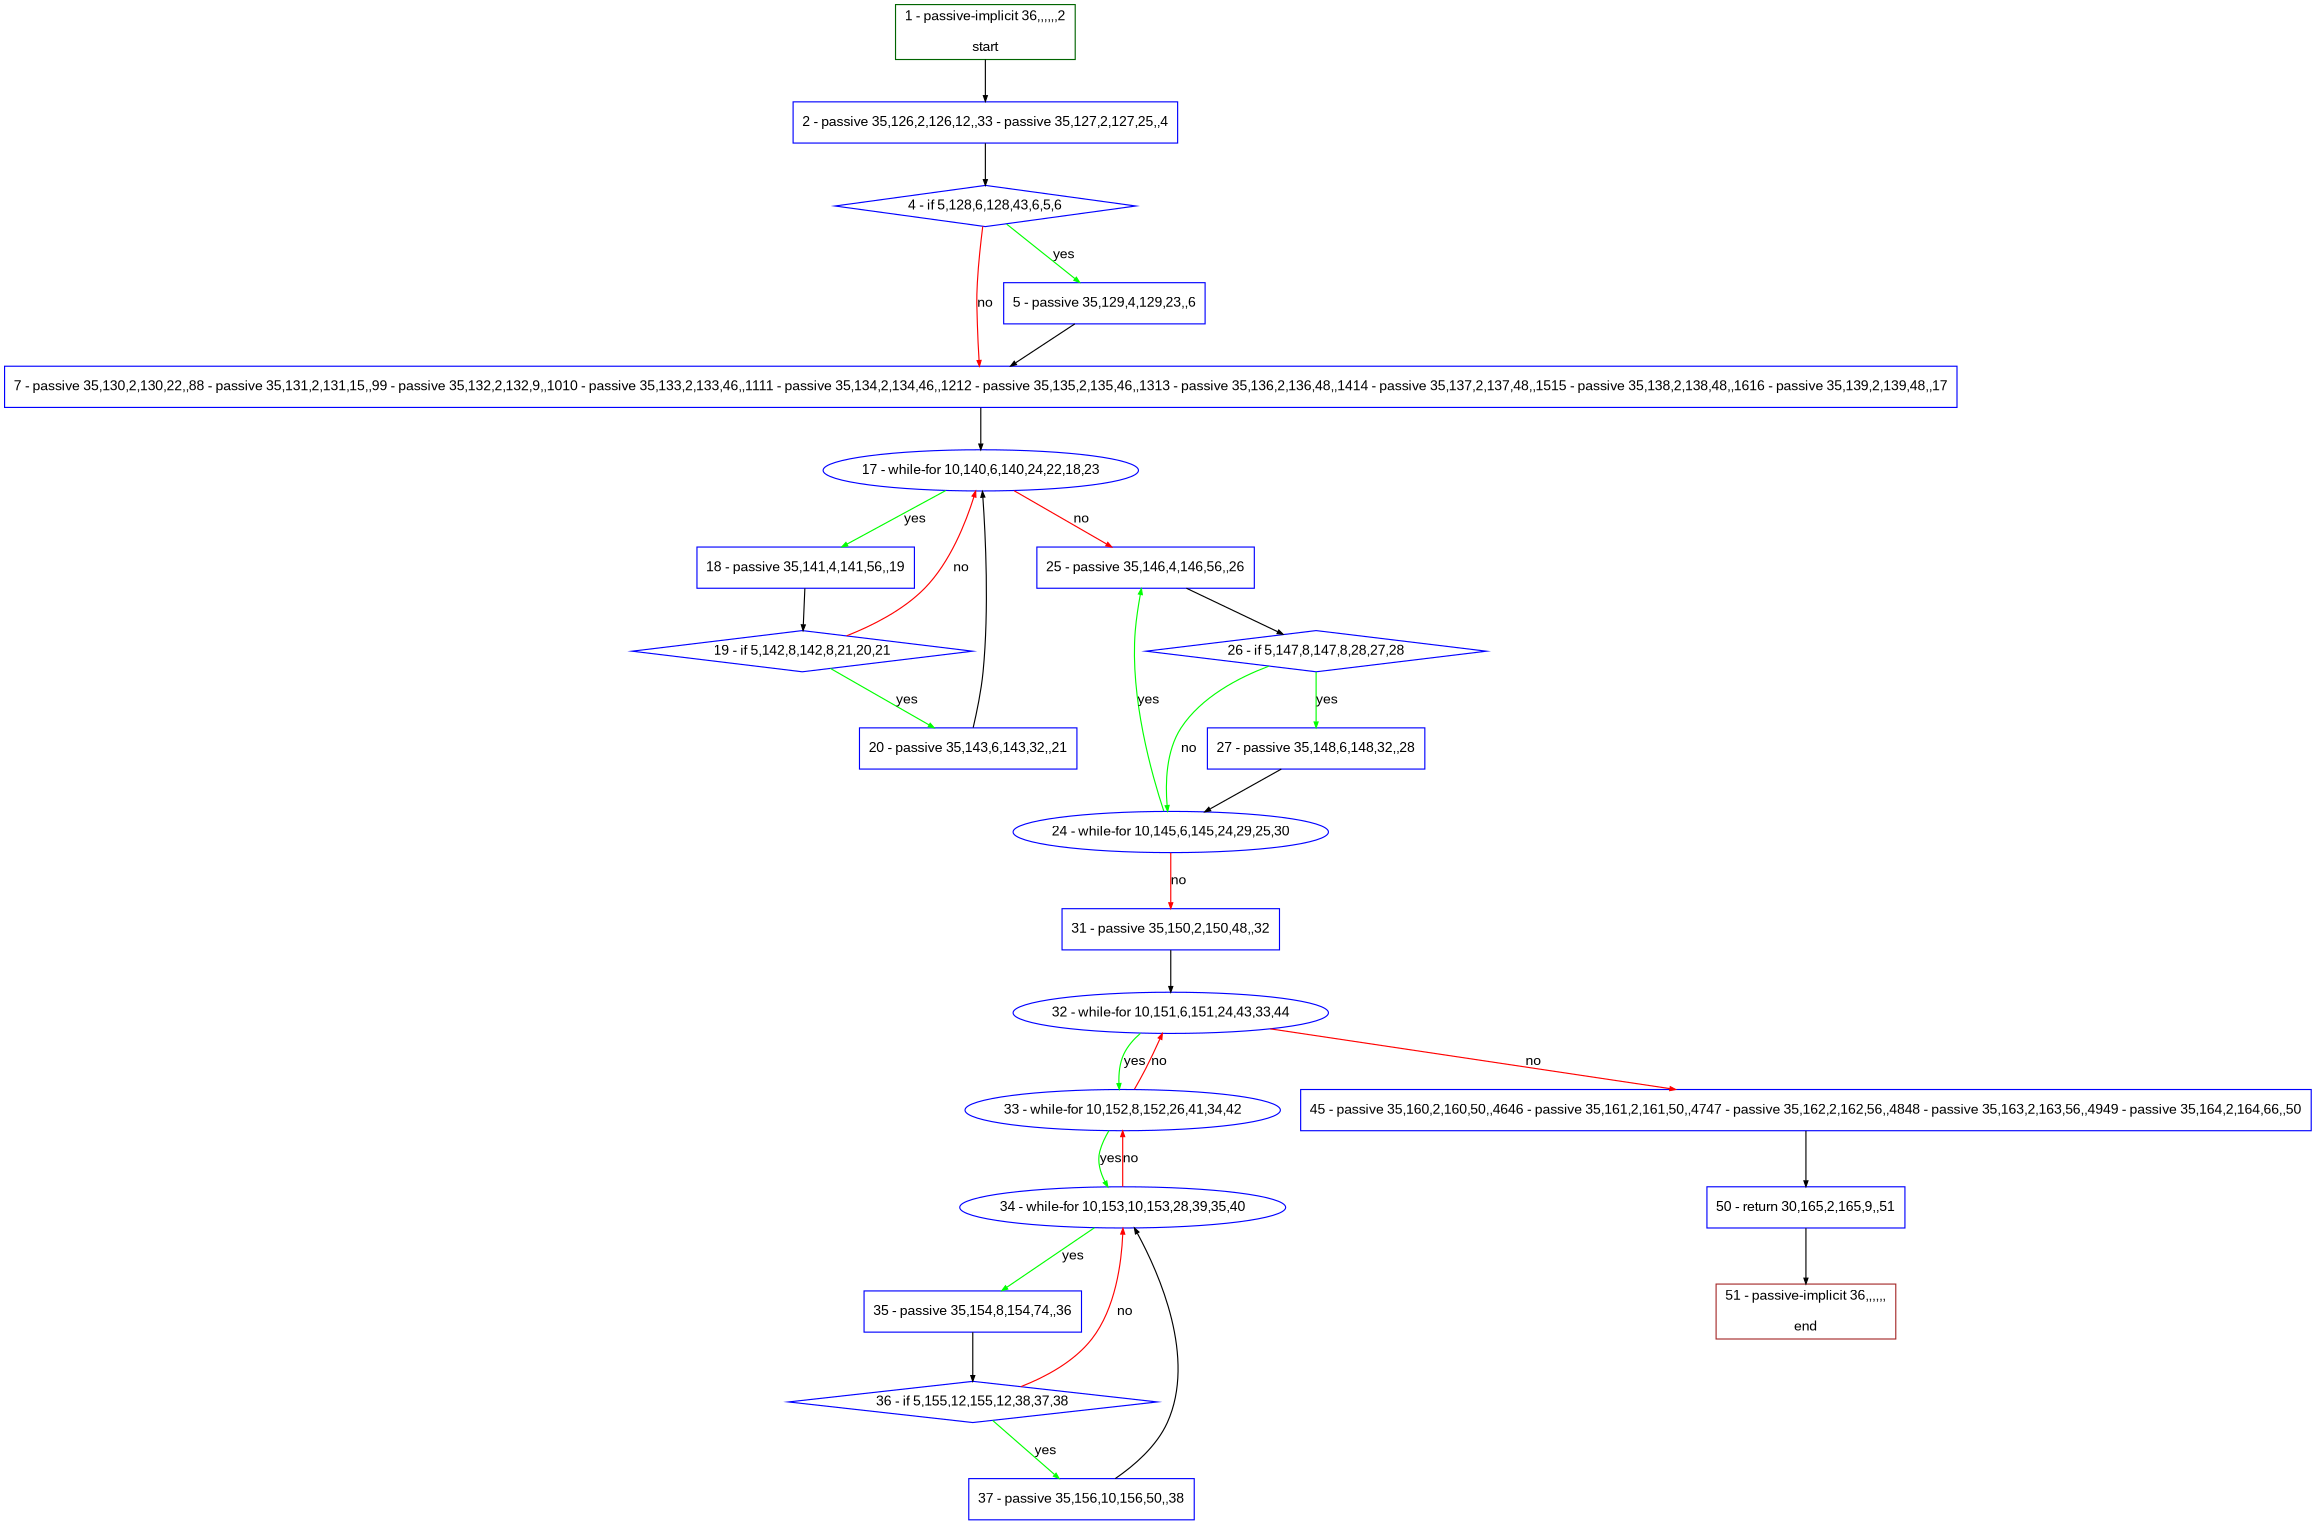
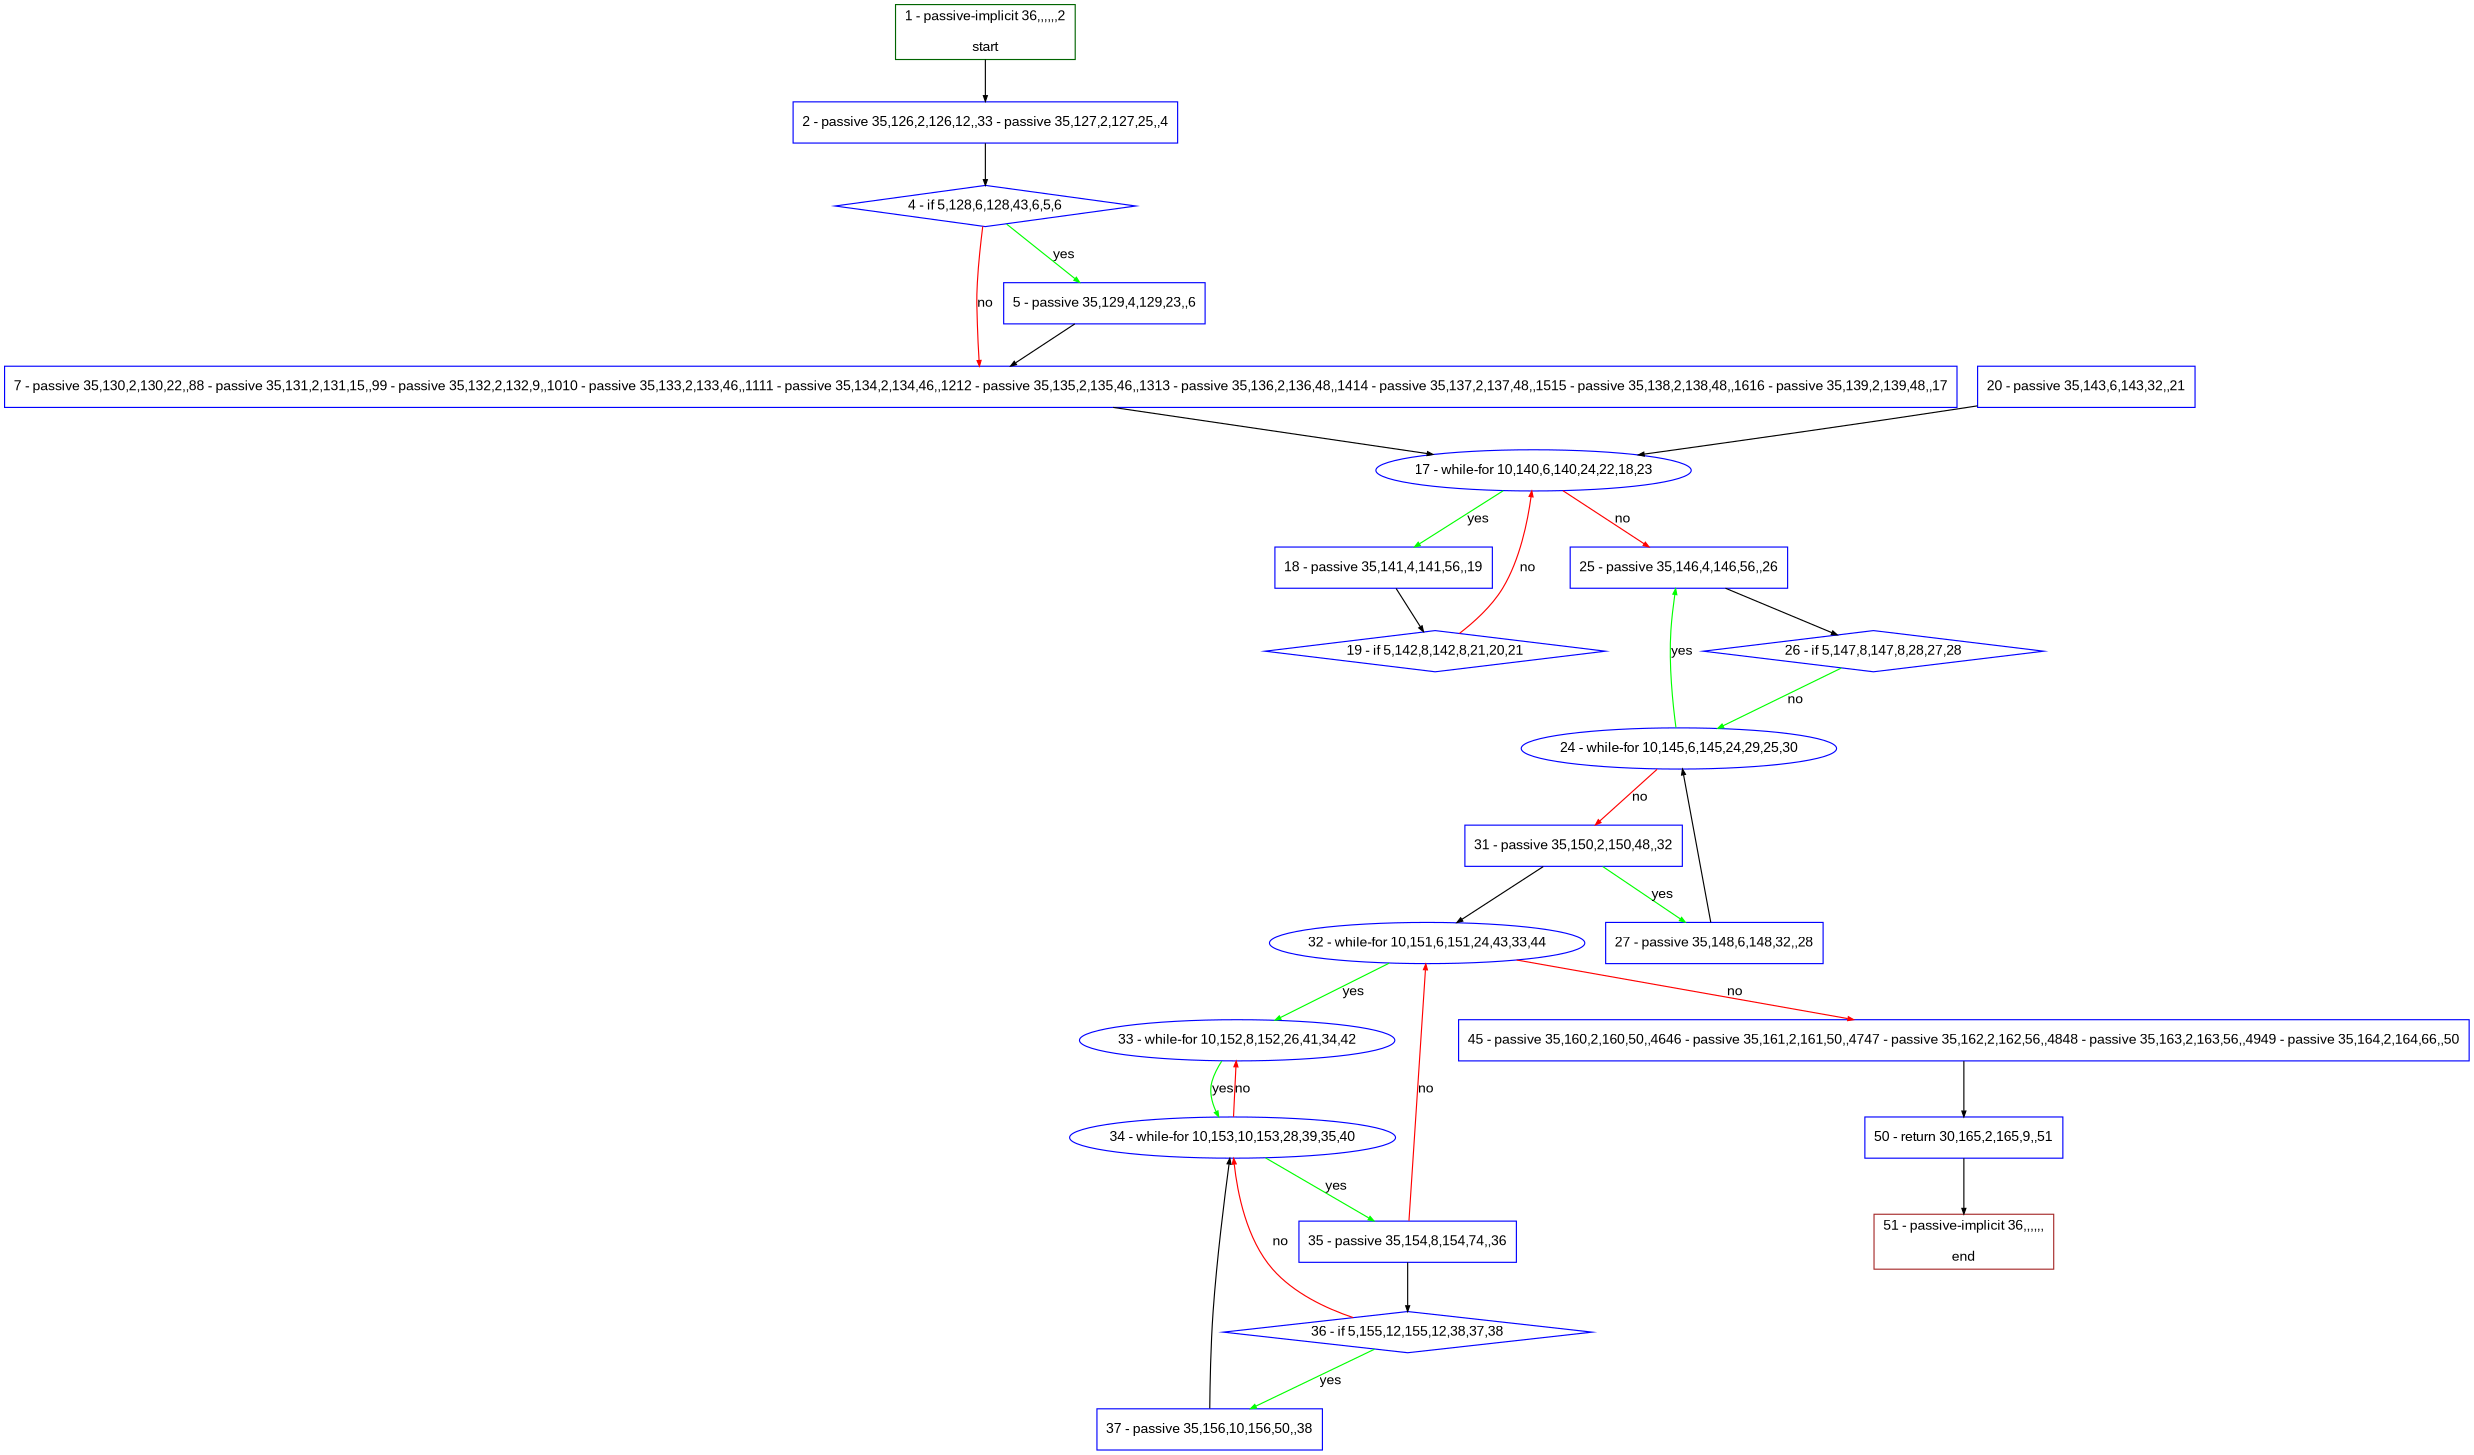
(880, 697) -> none
(1316, 697) -> (1642, 893)
(1148, 1065) -> (1417, 1095)
